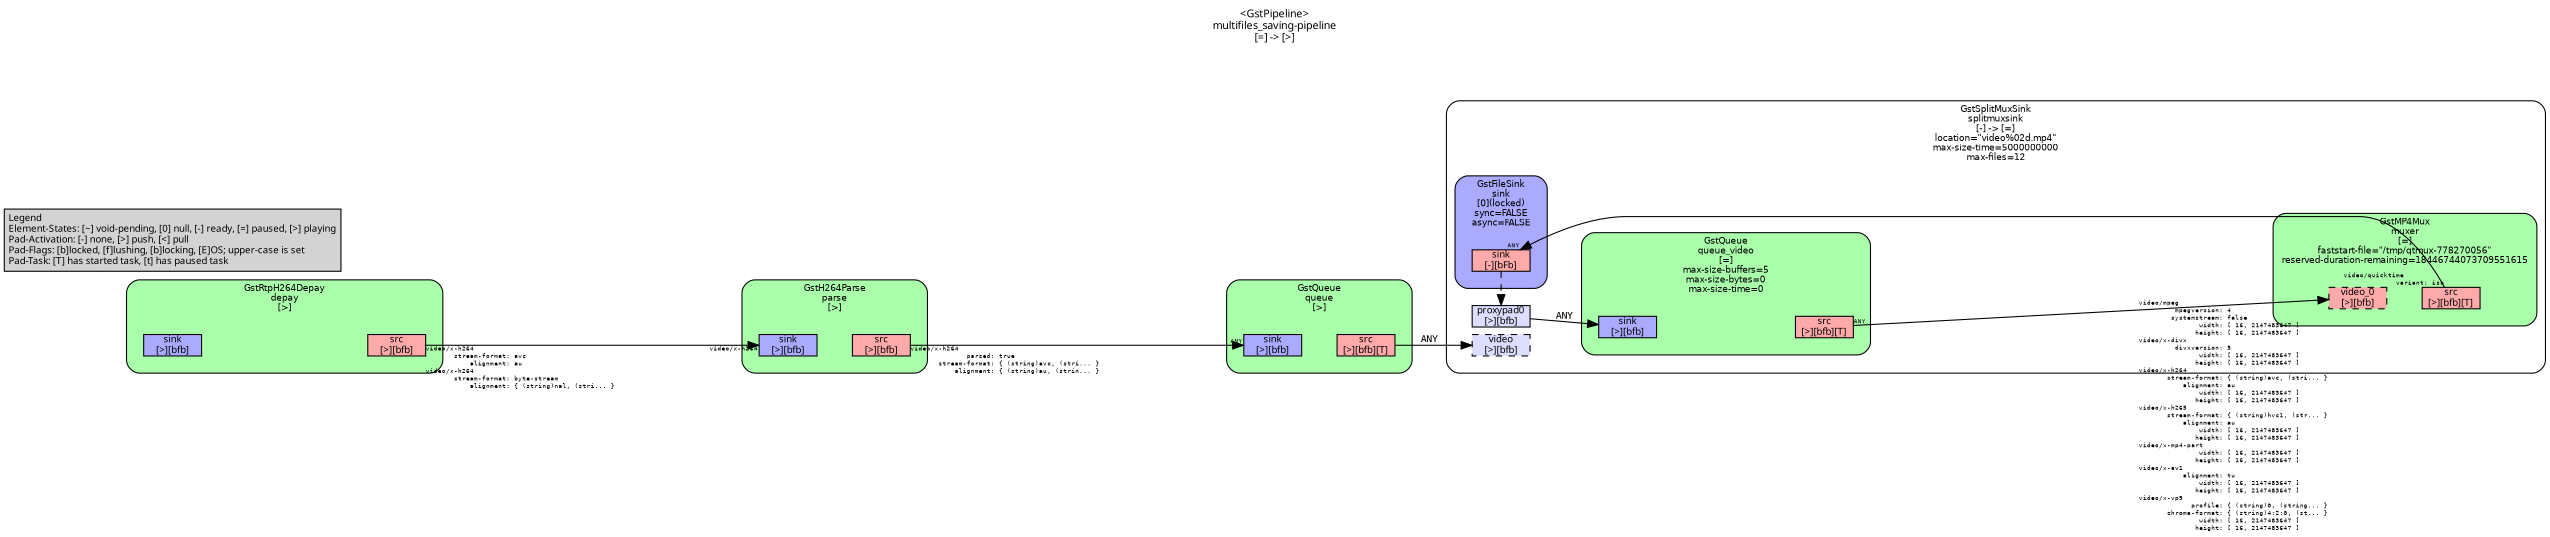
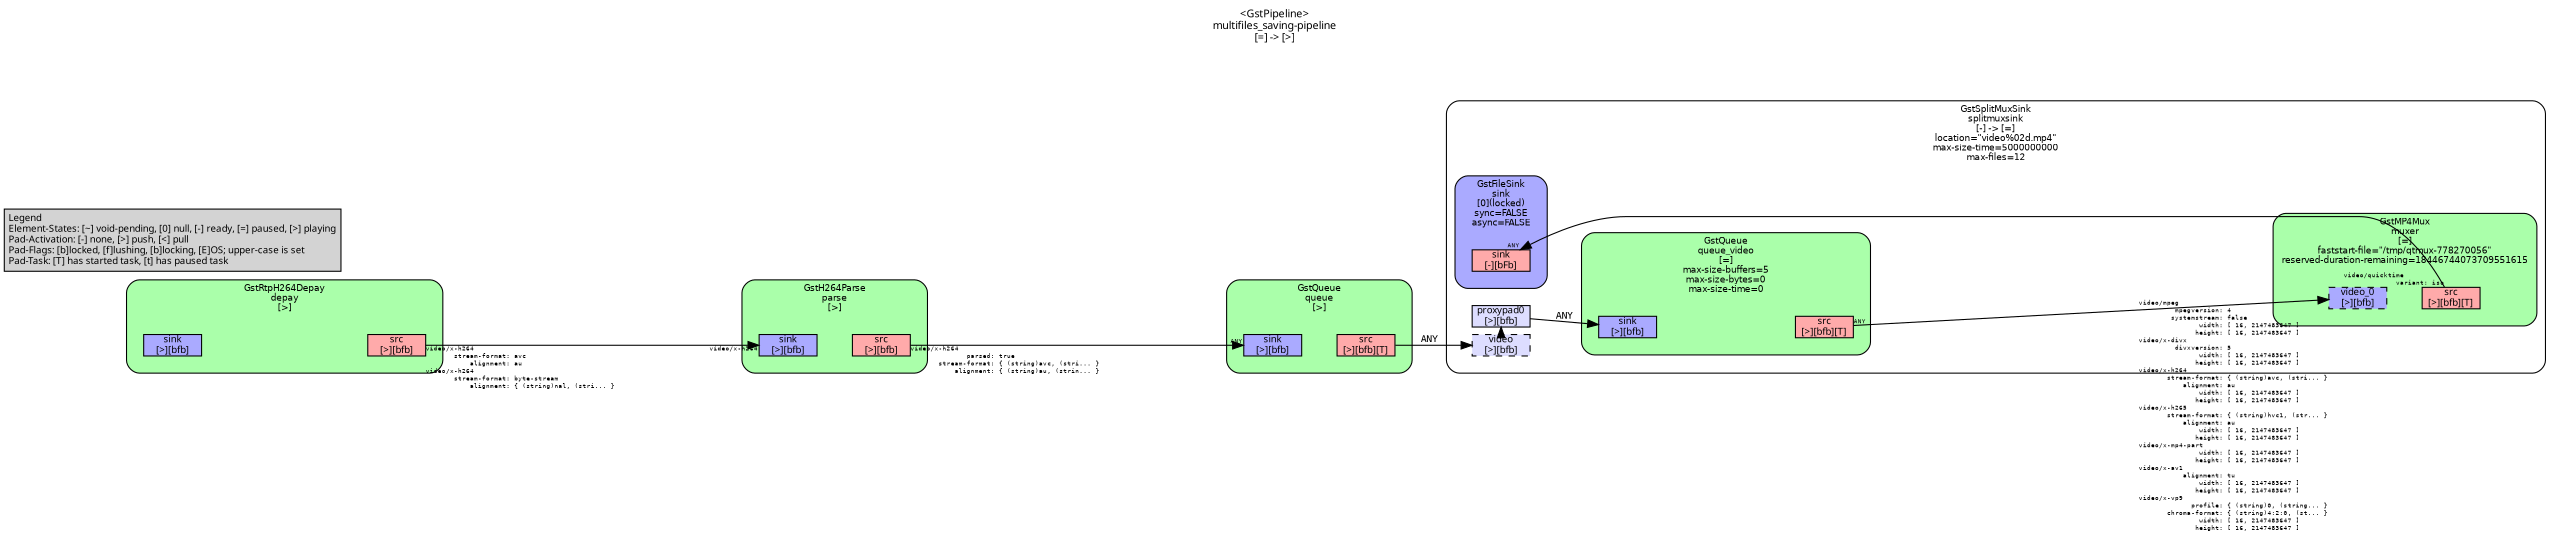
(1501, 283) -> (1501, 334)
(2358, 298) -> (2358, 298)
